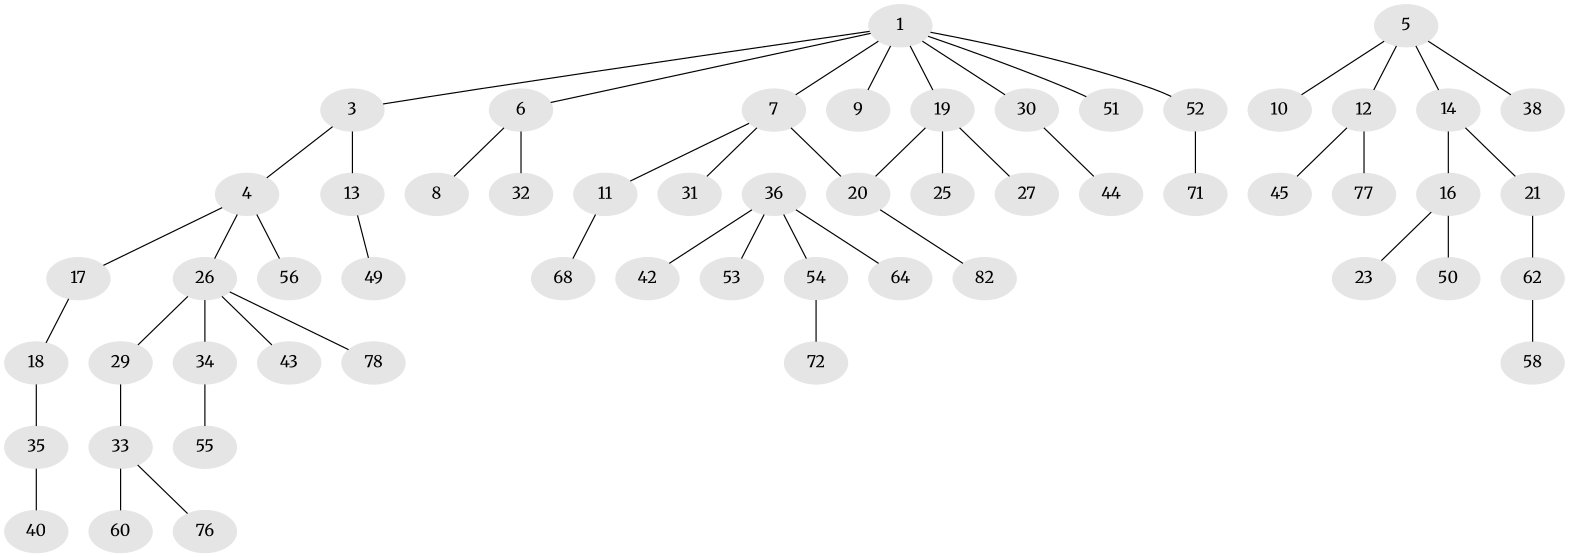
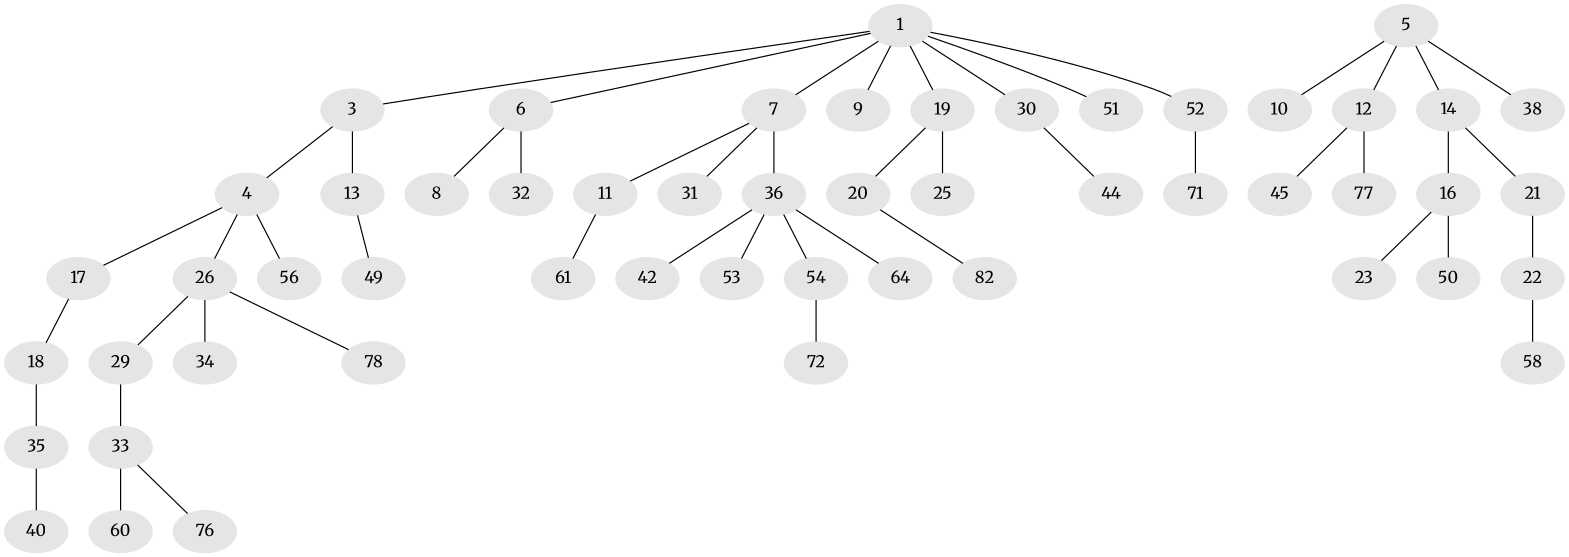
(816, 152) -> (774, 152)
(1027, 194) -> none
(563, 279) -> (563, 279)
(1533, 279) -> (1533, 279)
(289, 363) -> none
(205, 447) -> none
